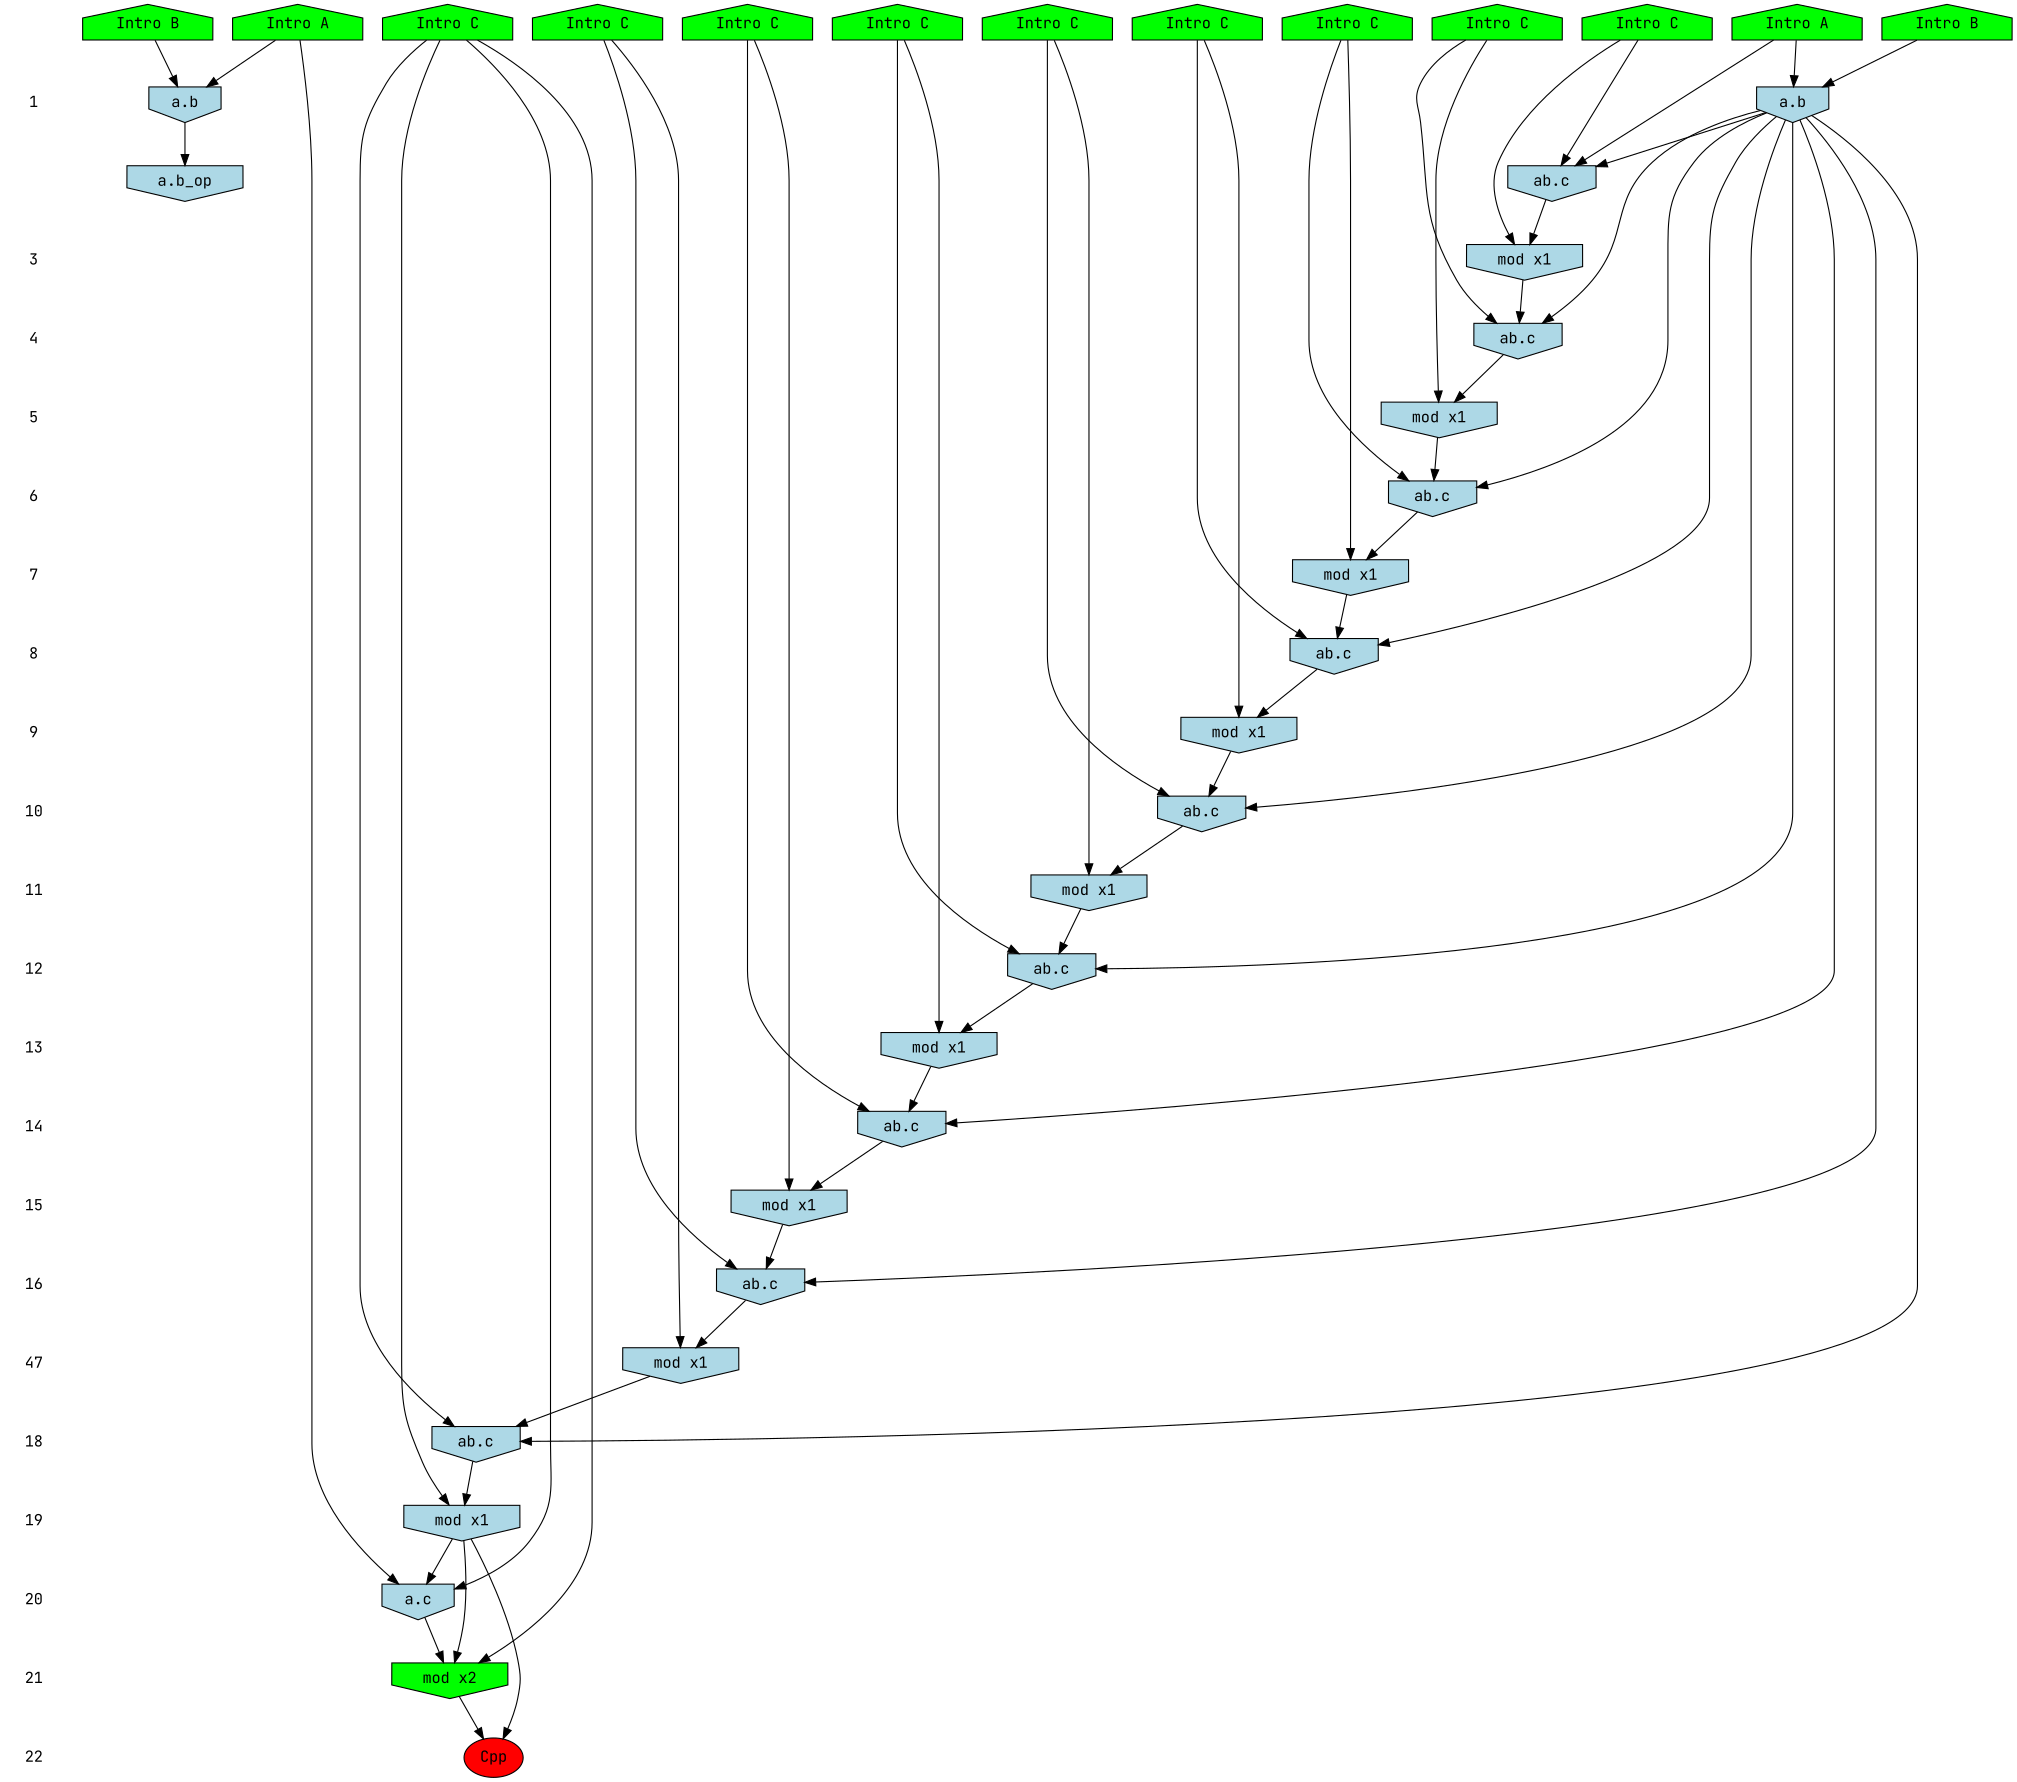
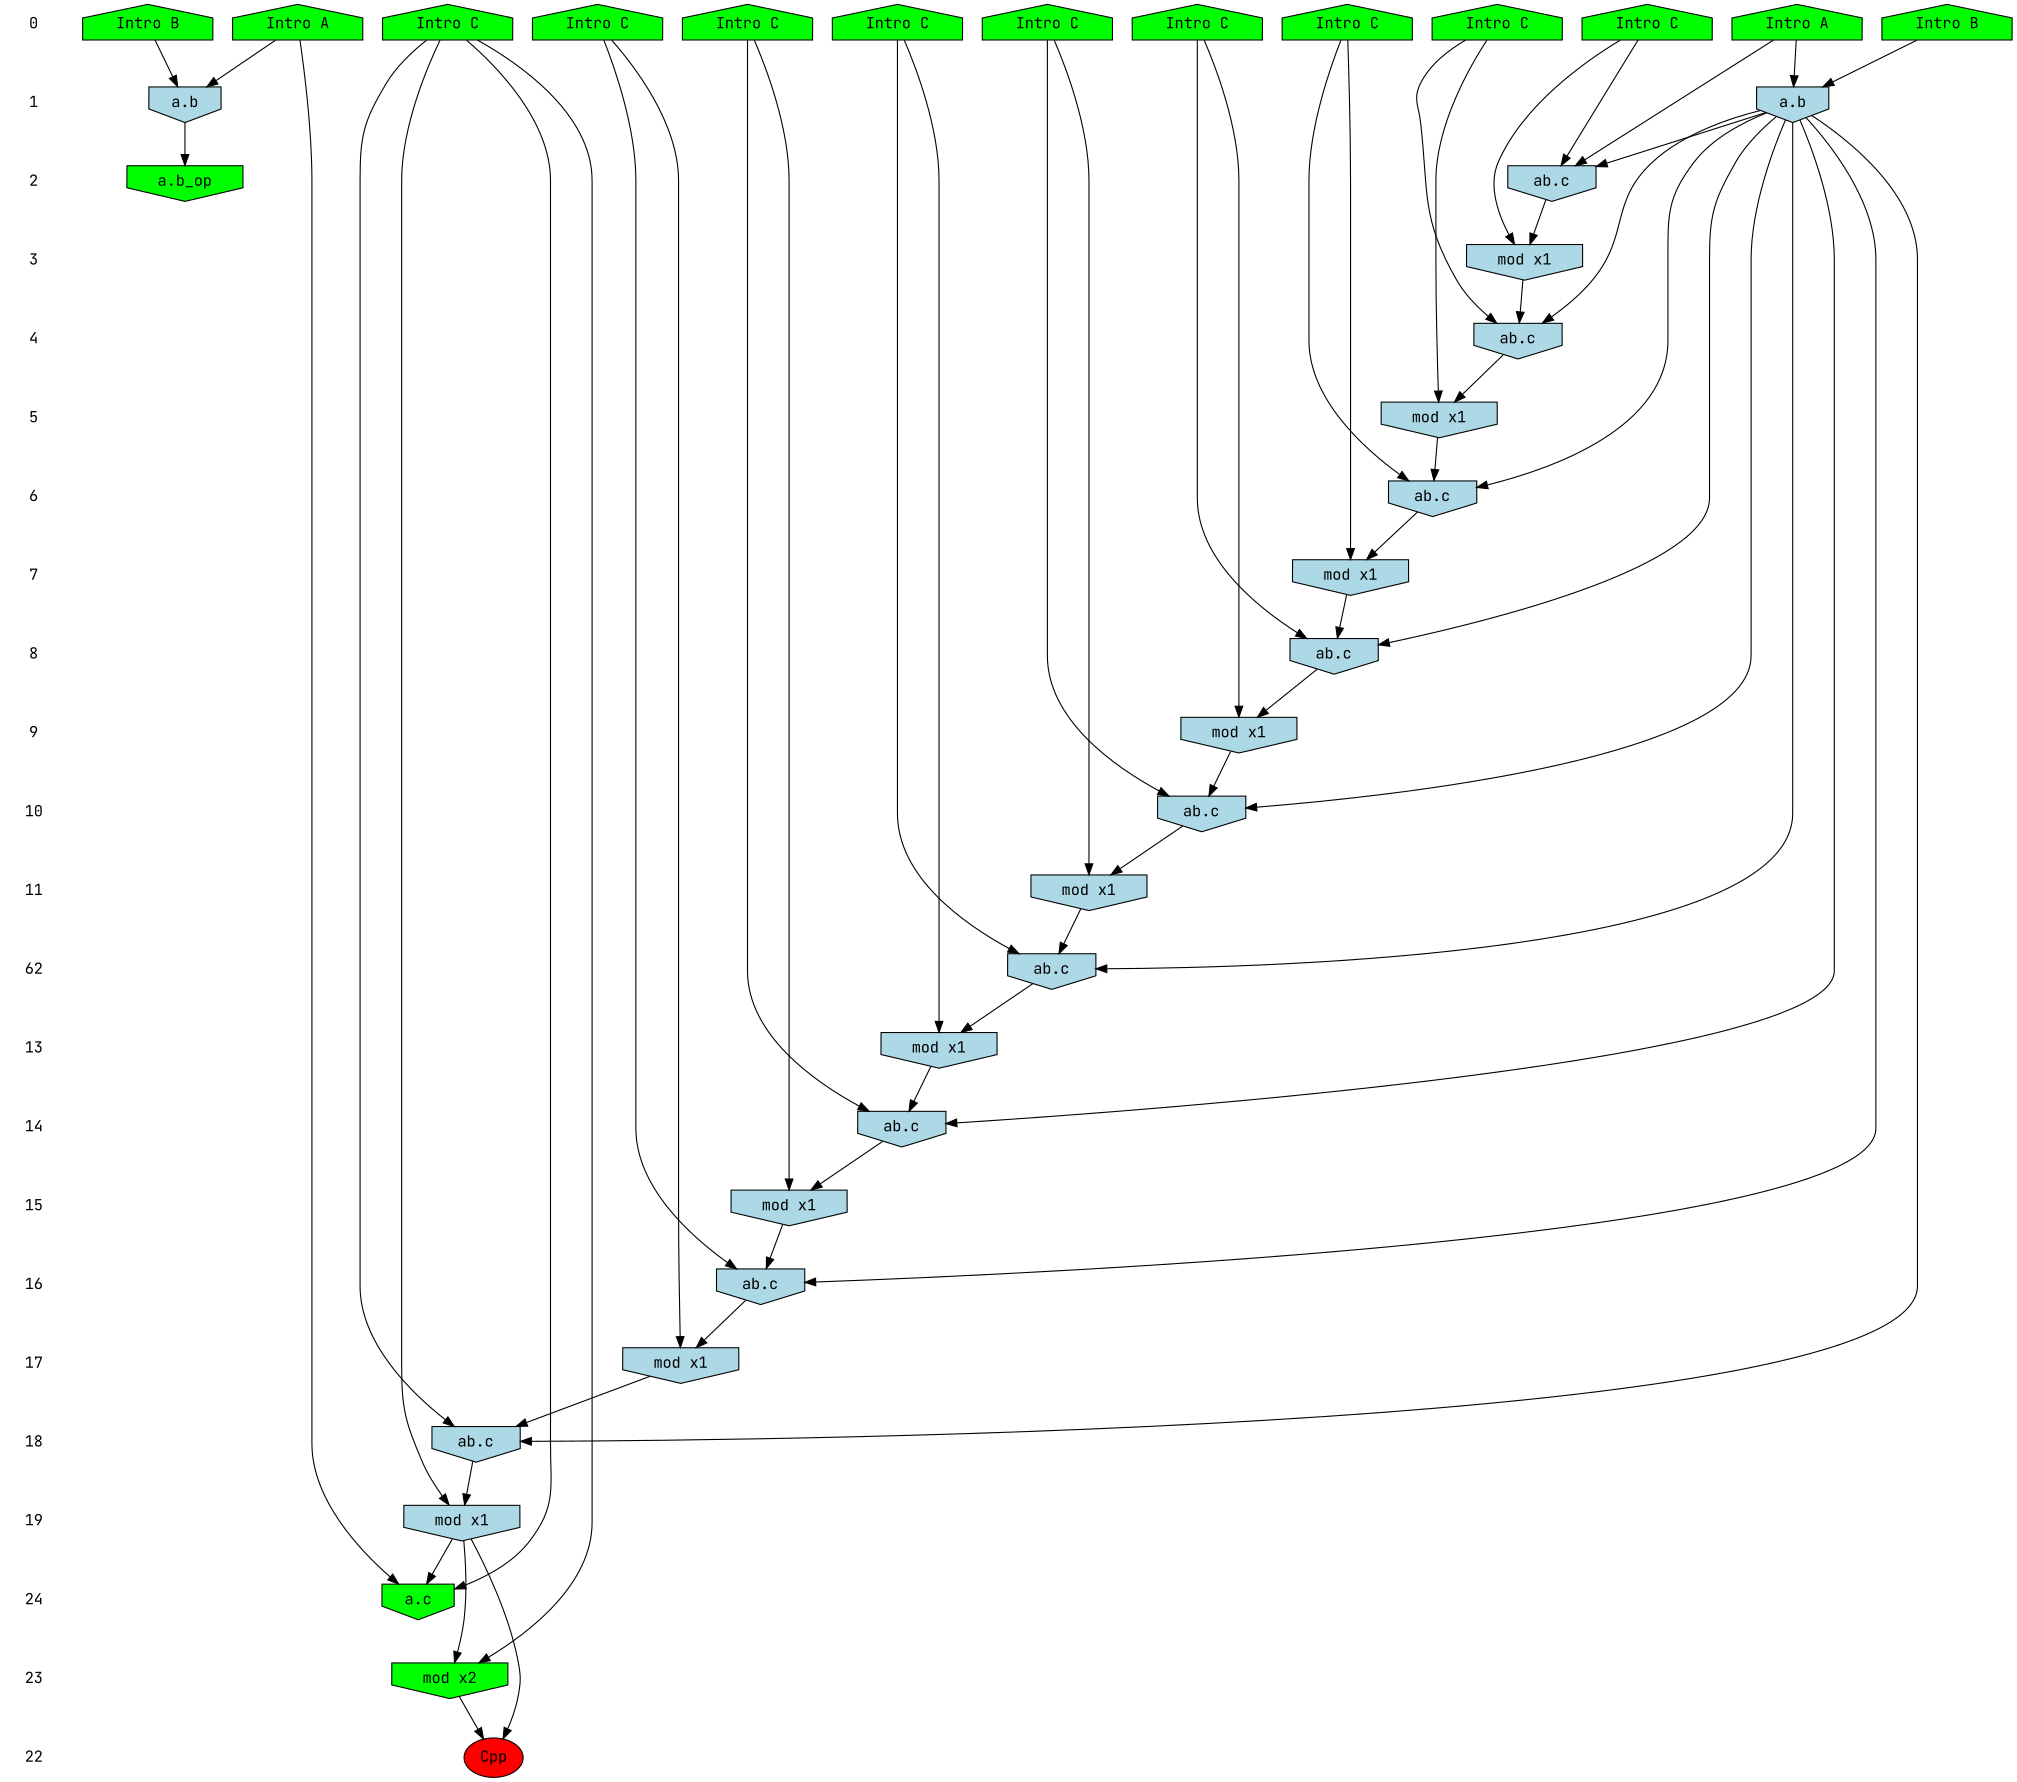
none -> (34, 24)
none -> (34, 182)
(185, 182) -> (185, 182)
(34, 970) -> (34, 970)
(34, 1364) -> (34, 1364)
(34, 1600) -> (34, 1600)
(418, 1600) -> (418, 1600)
(432, 1635) -> none
(34, 1679) -> (34, 1679)
